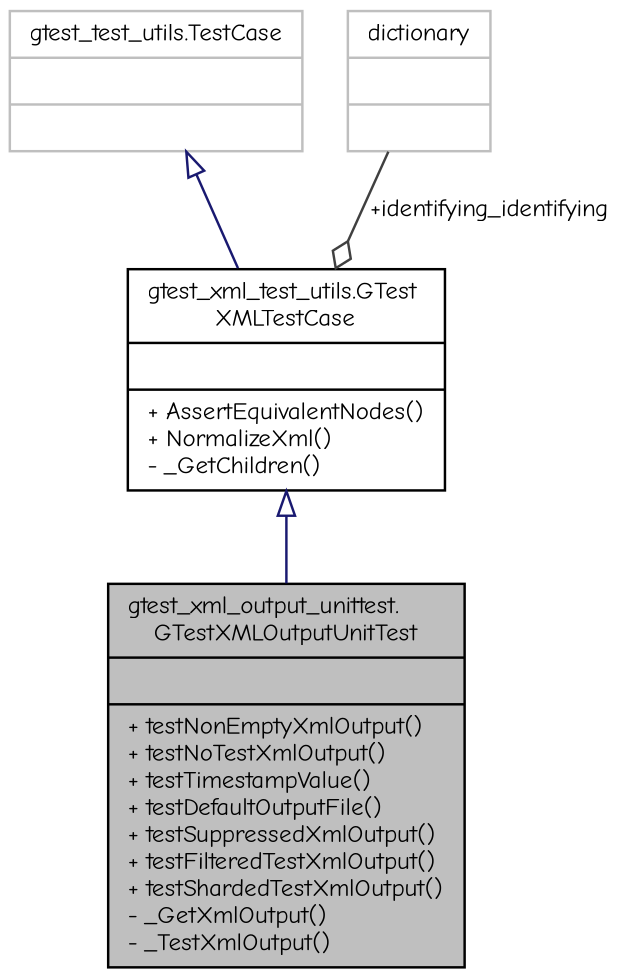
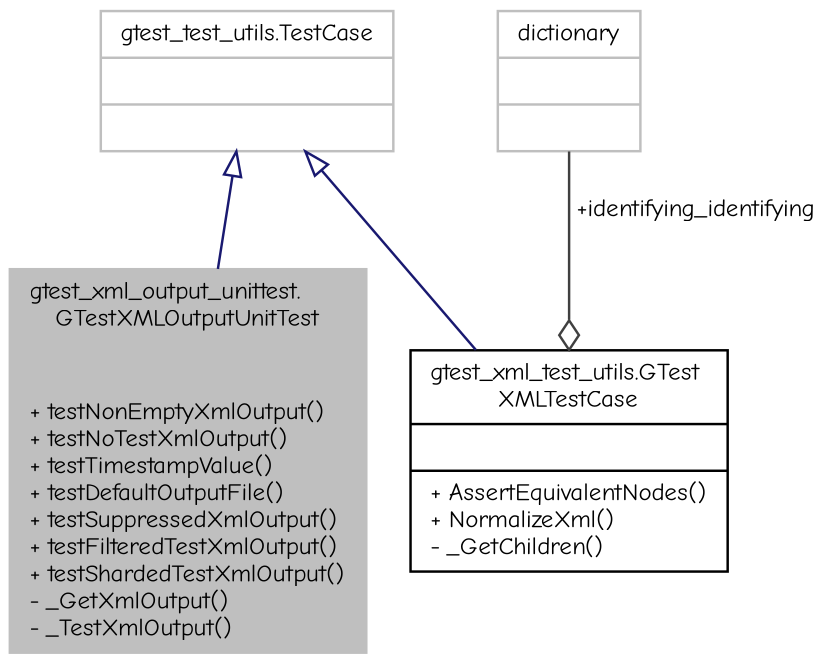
(286, 550) -> (225, 223)
(286, 776) -> (188, 461)
